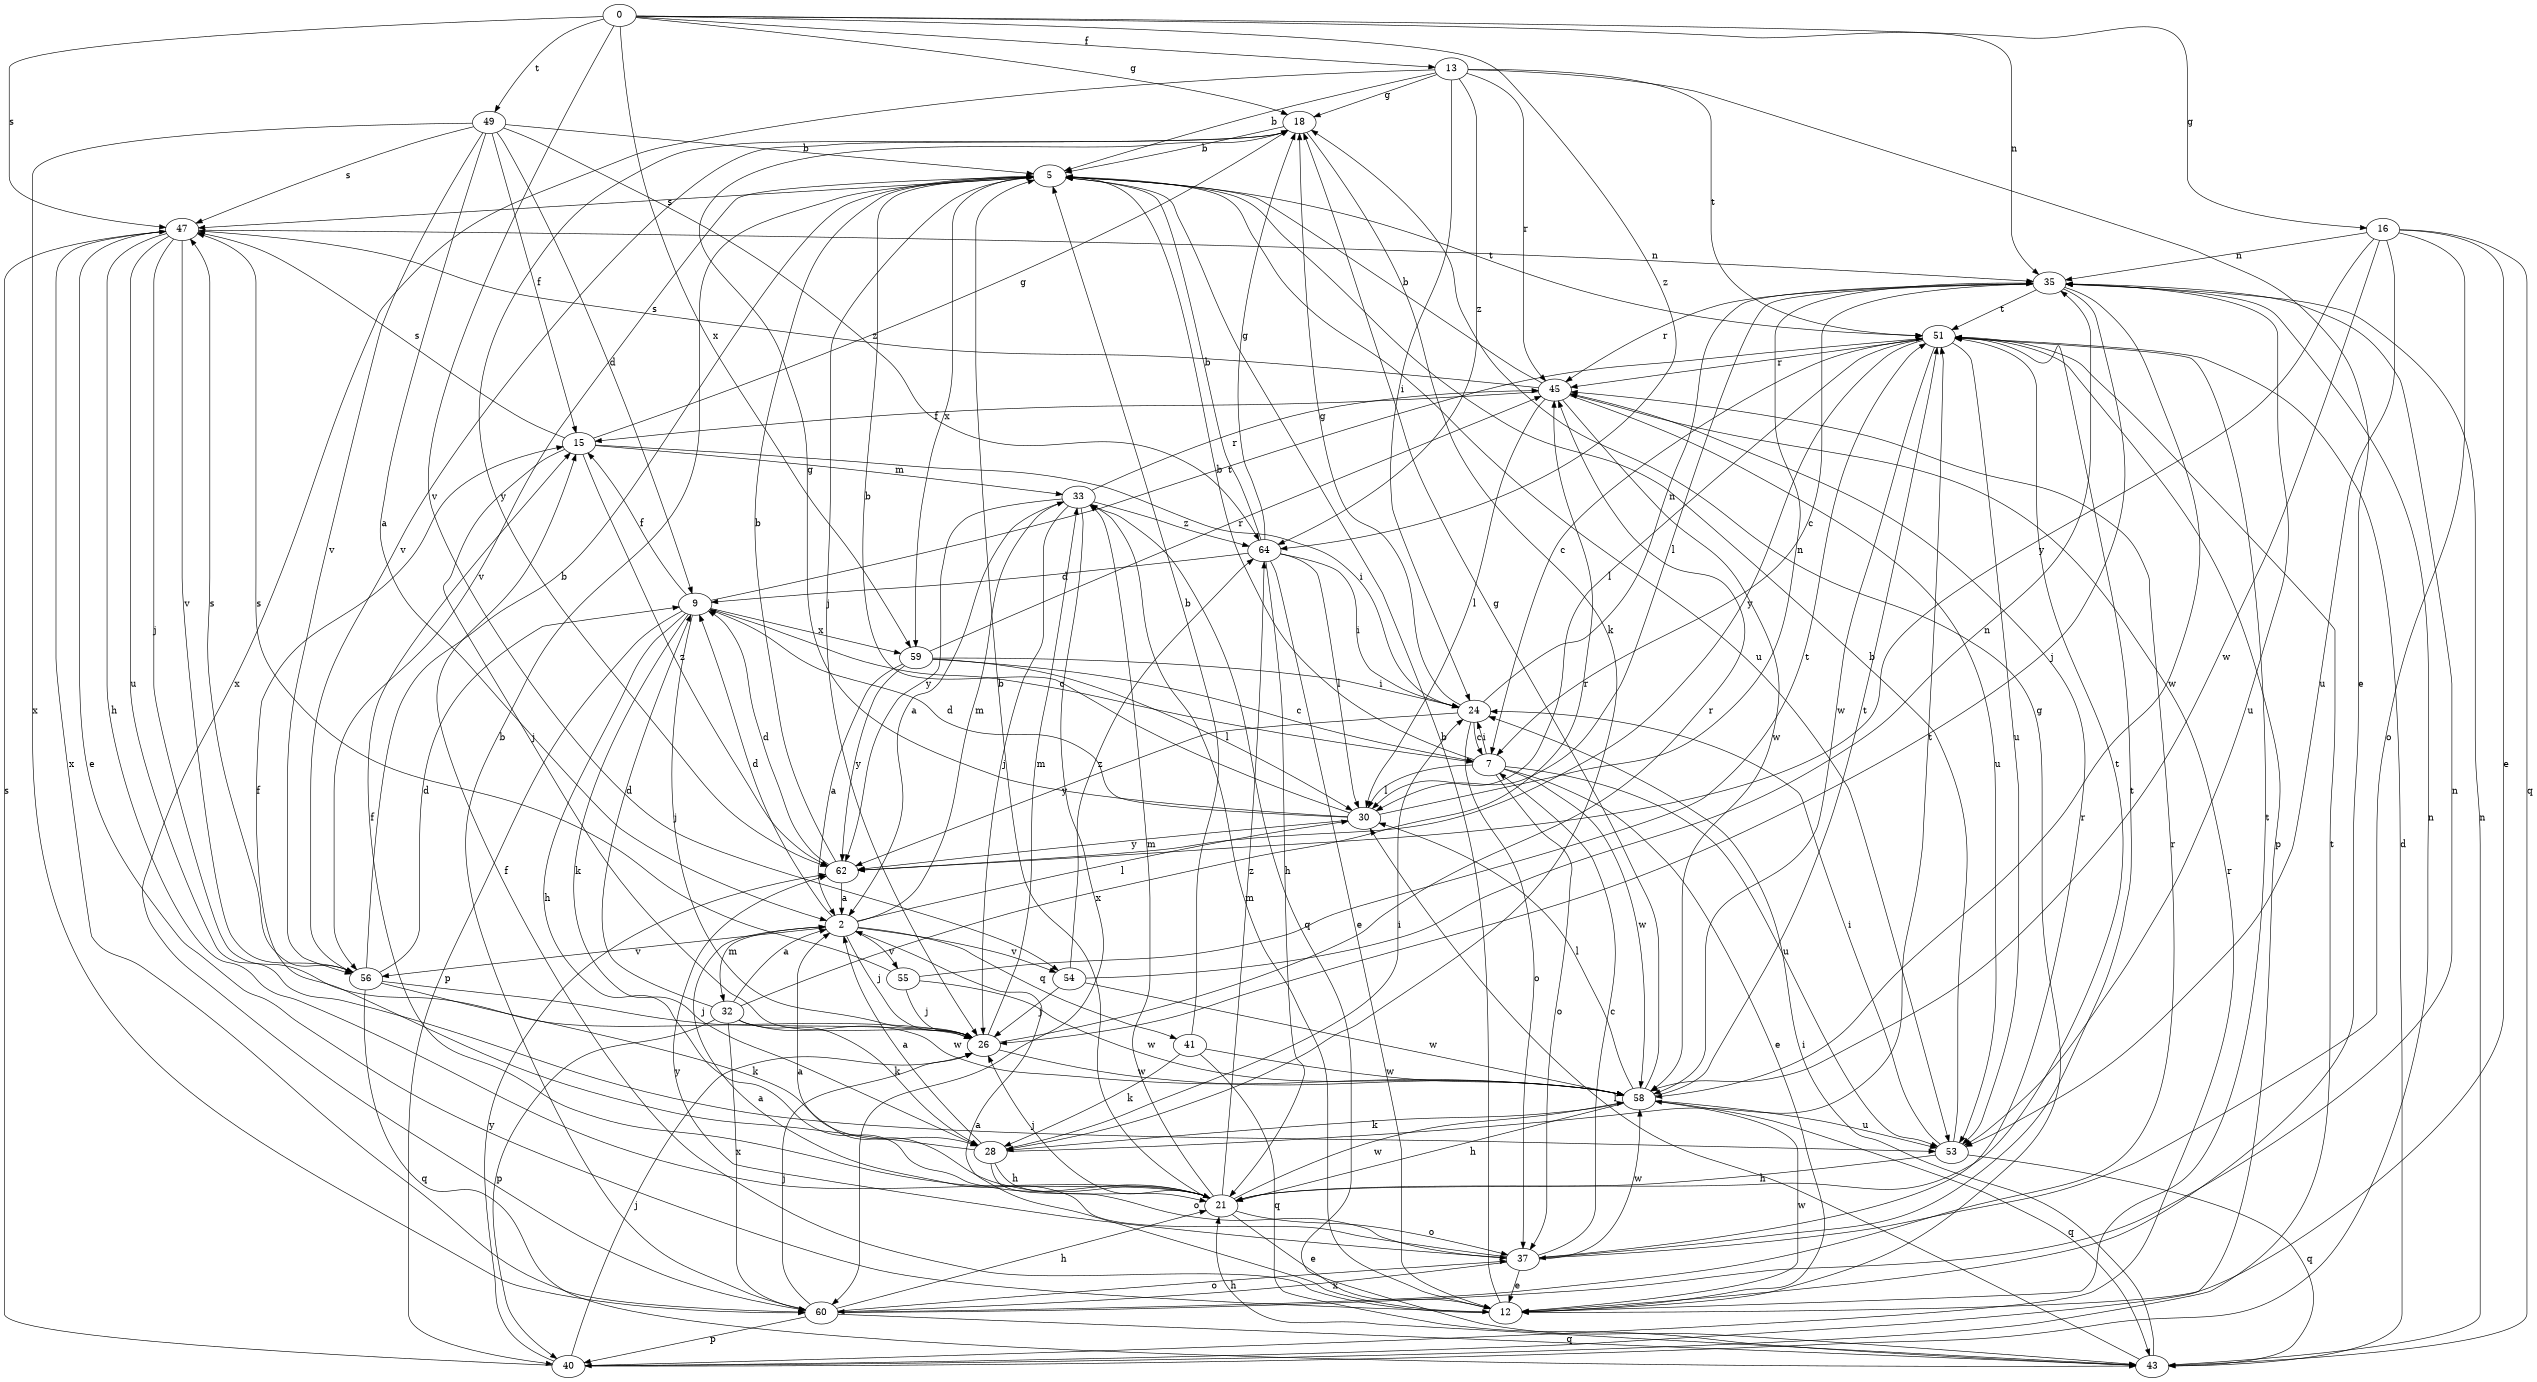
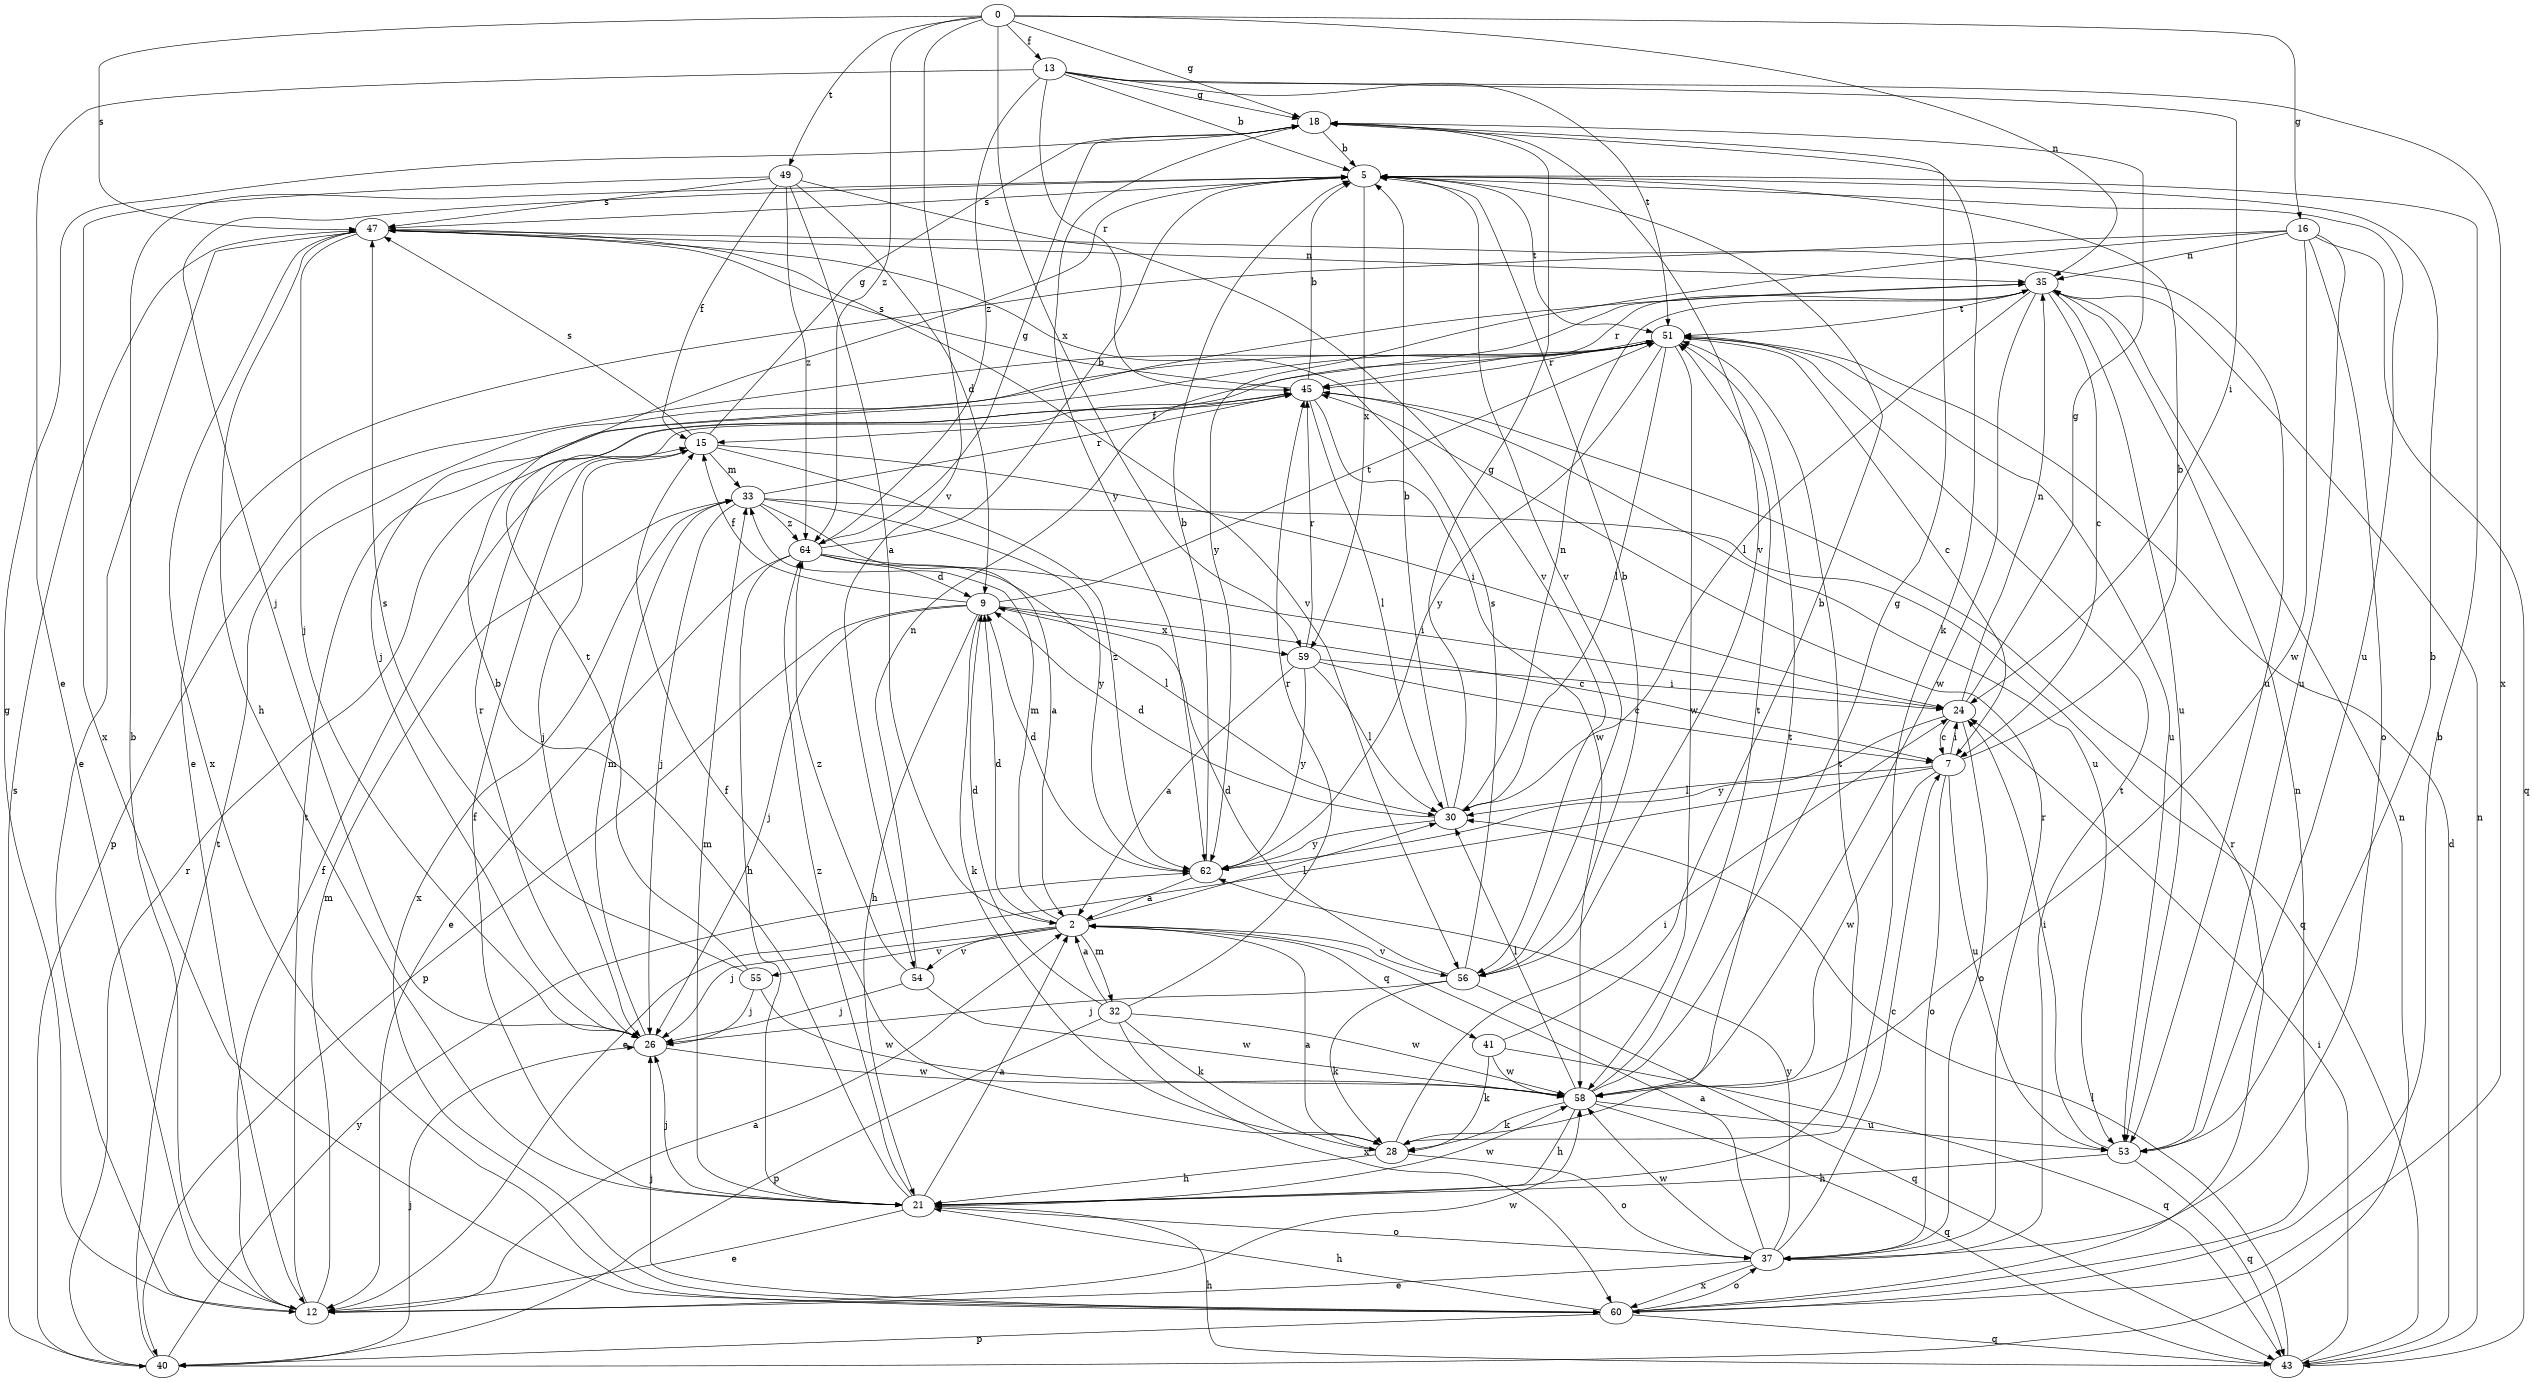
(753, 148) -> none
